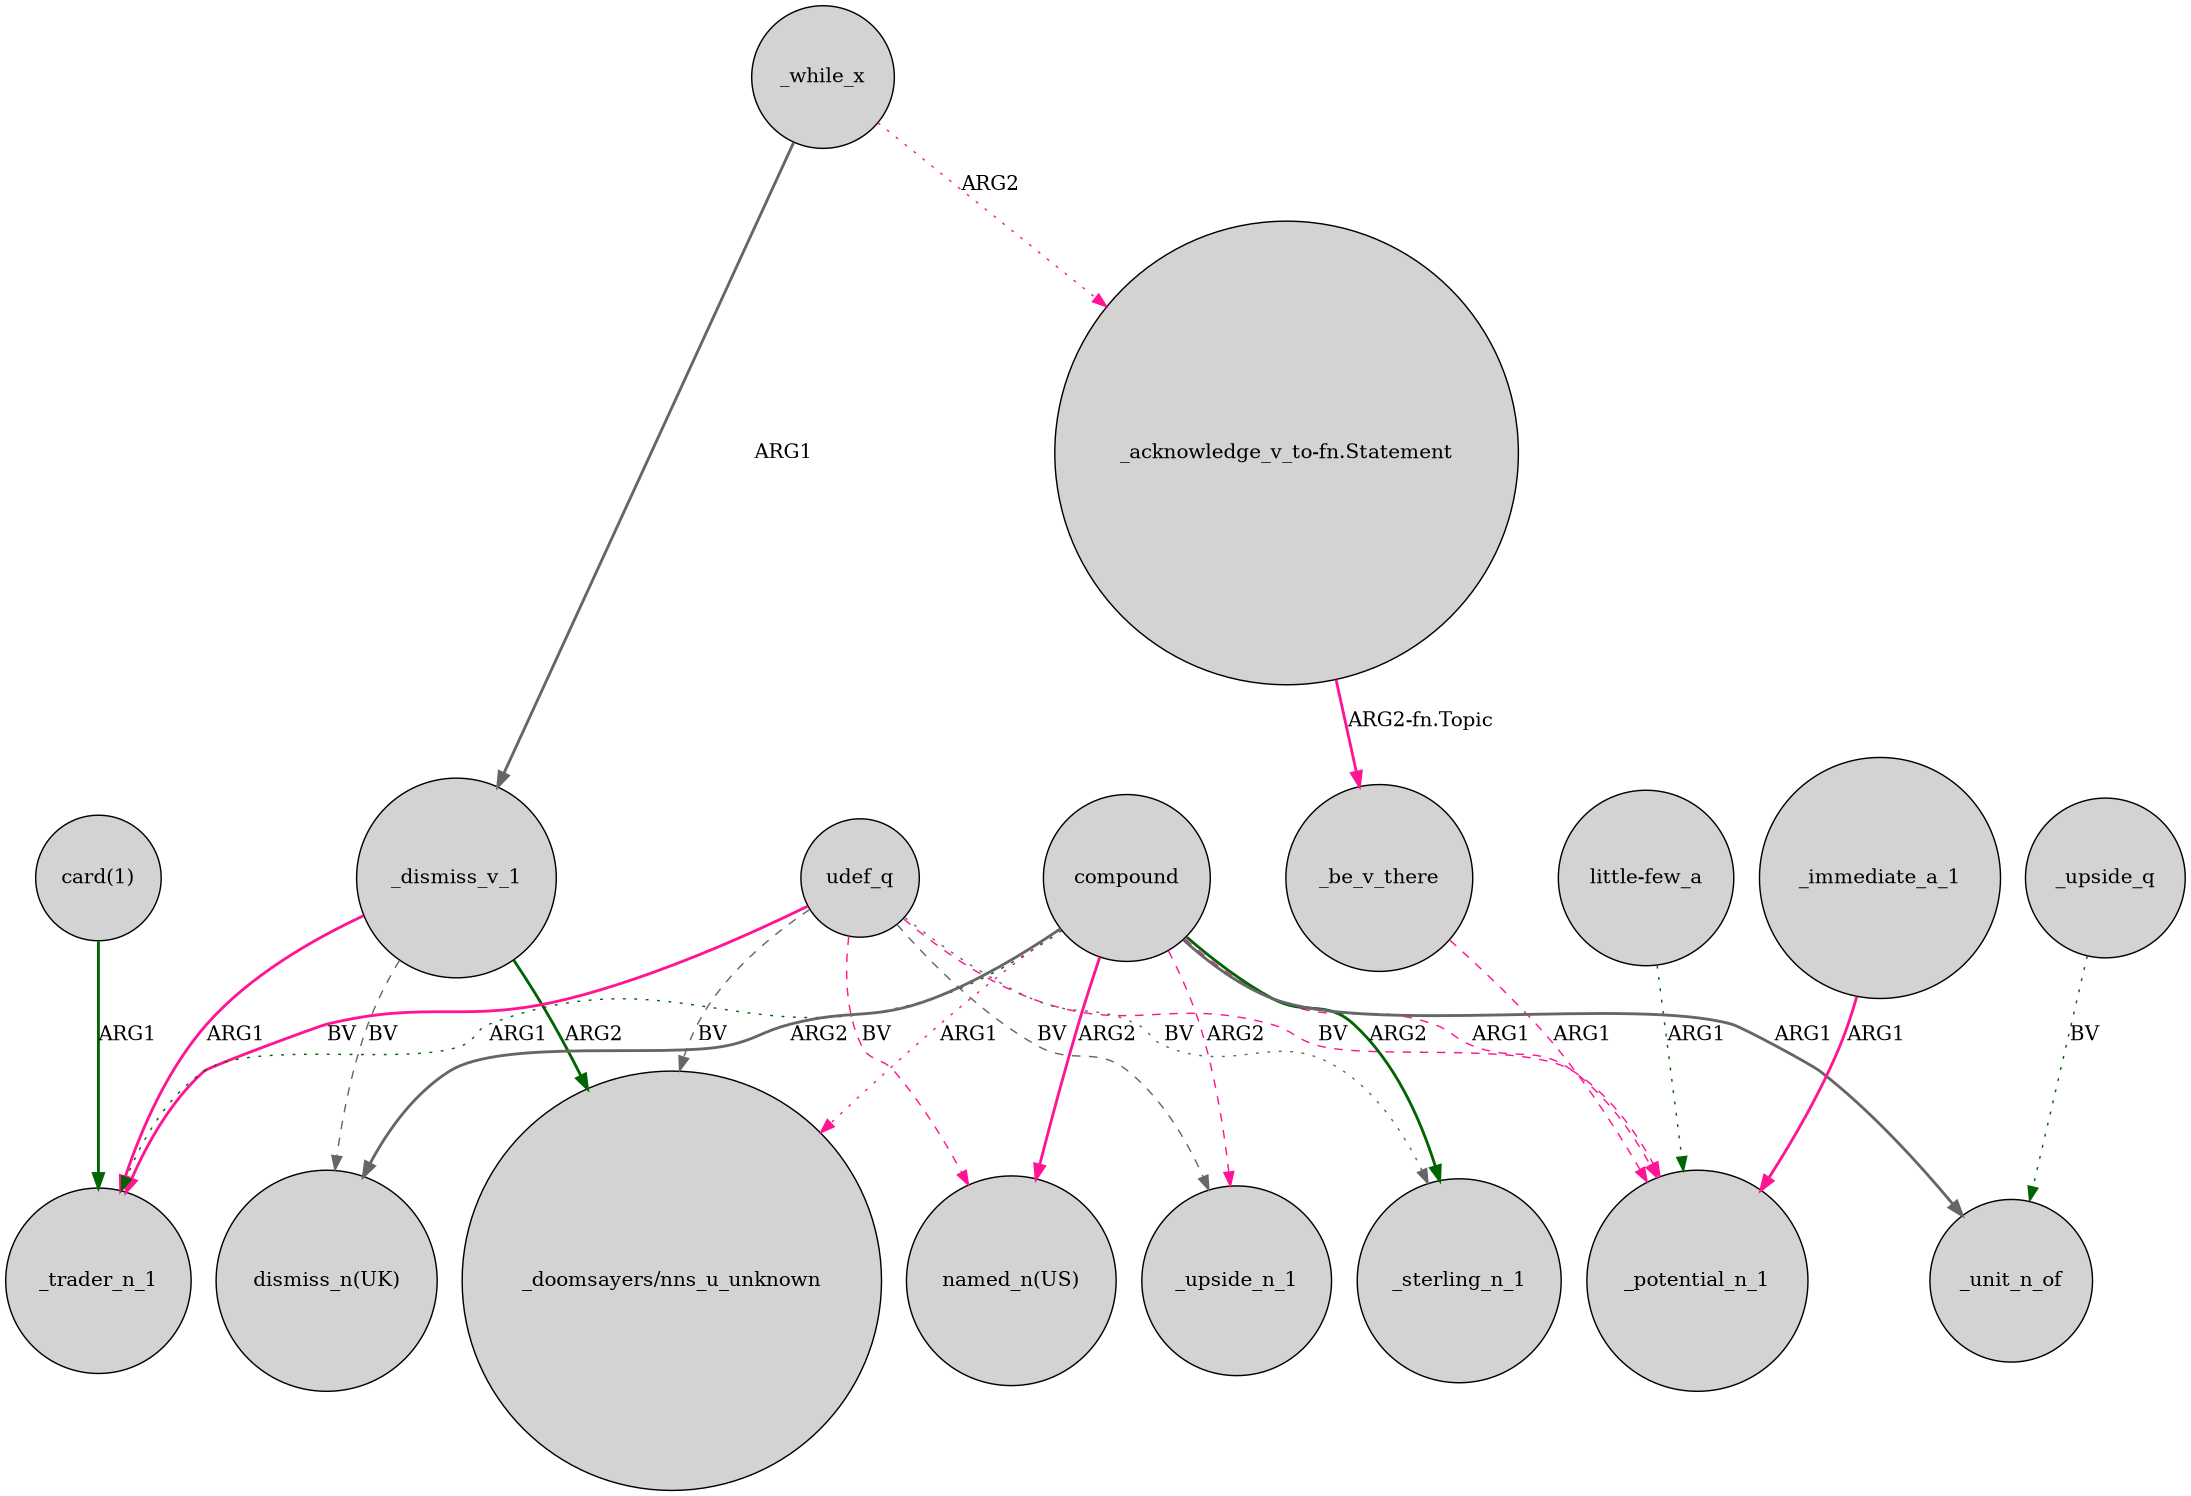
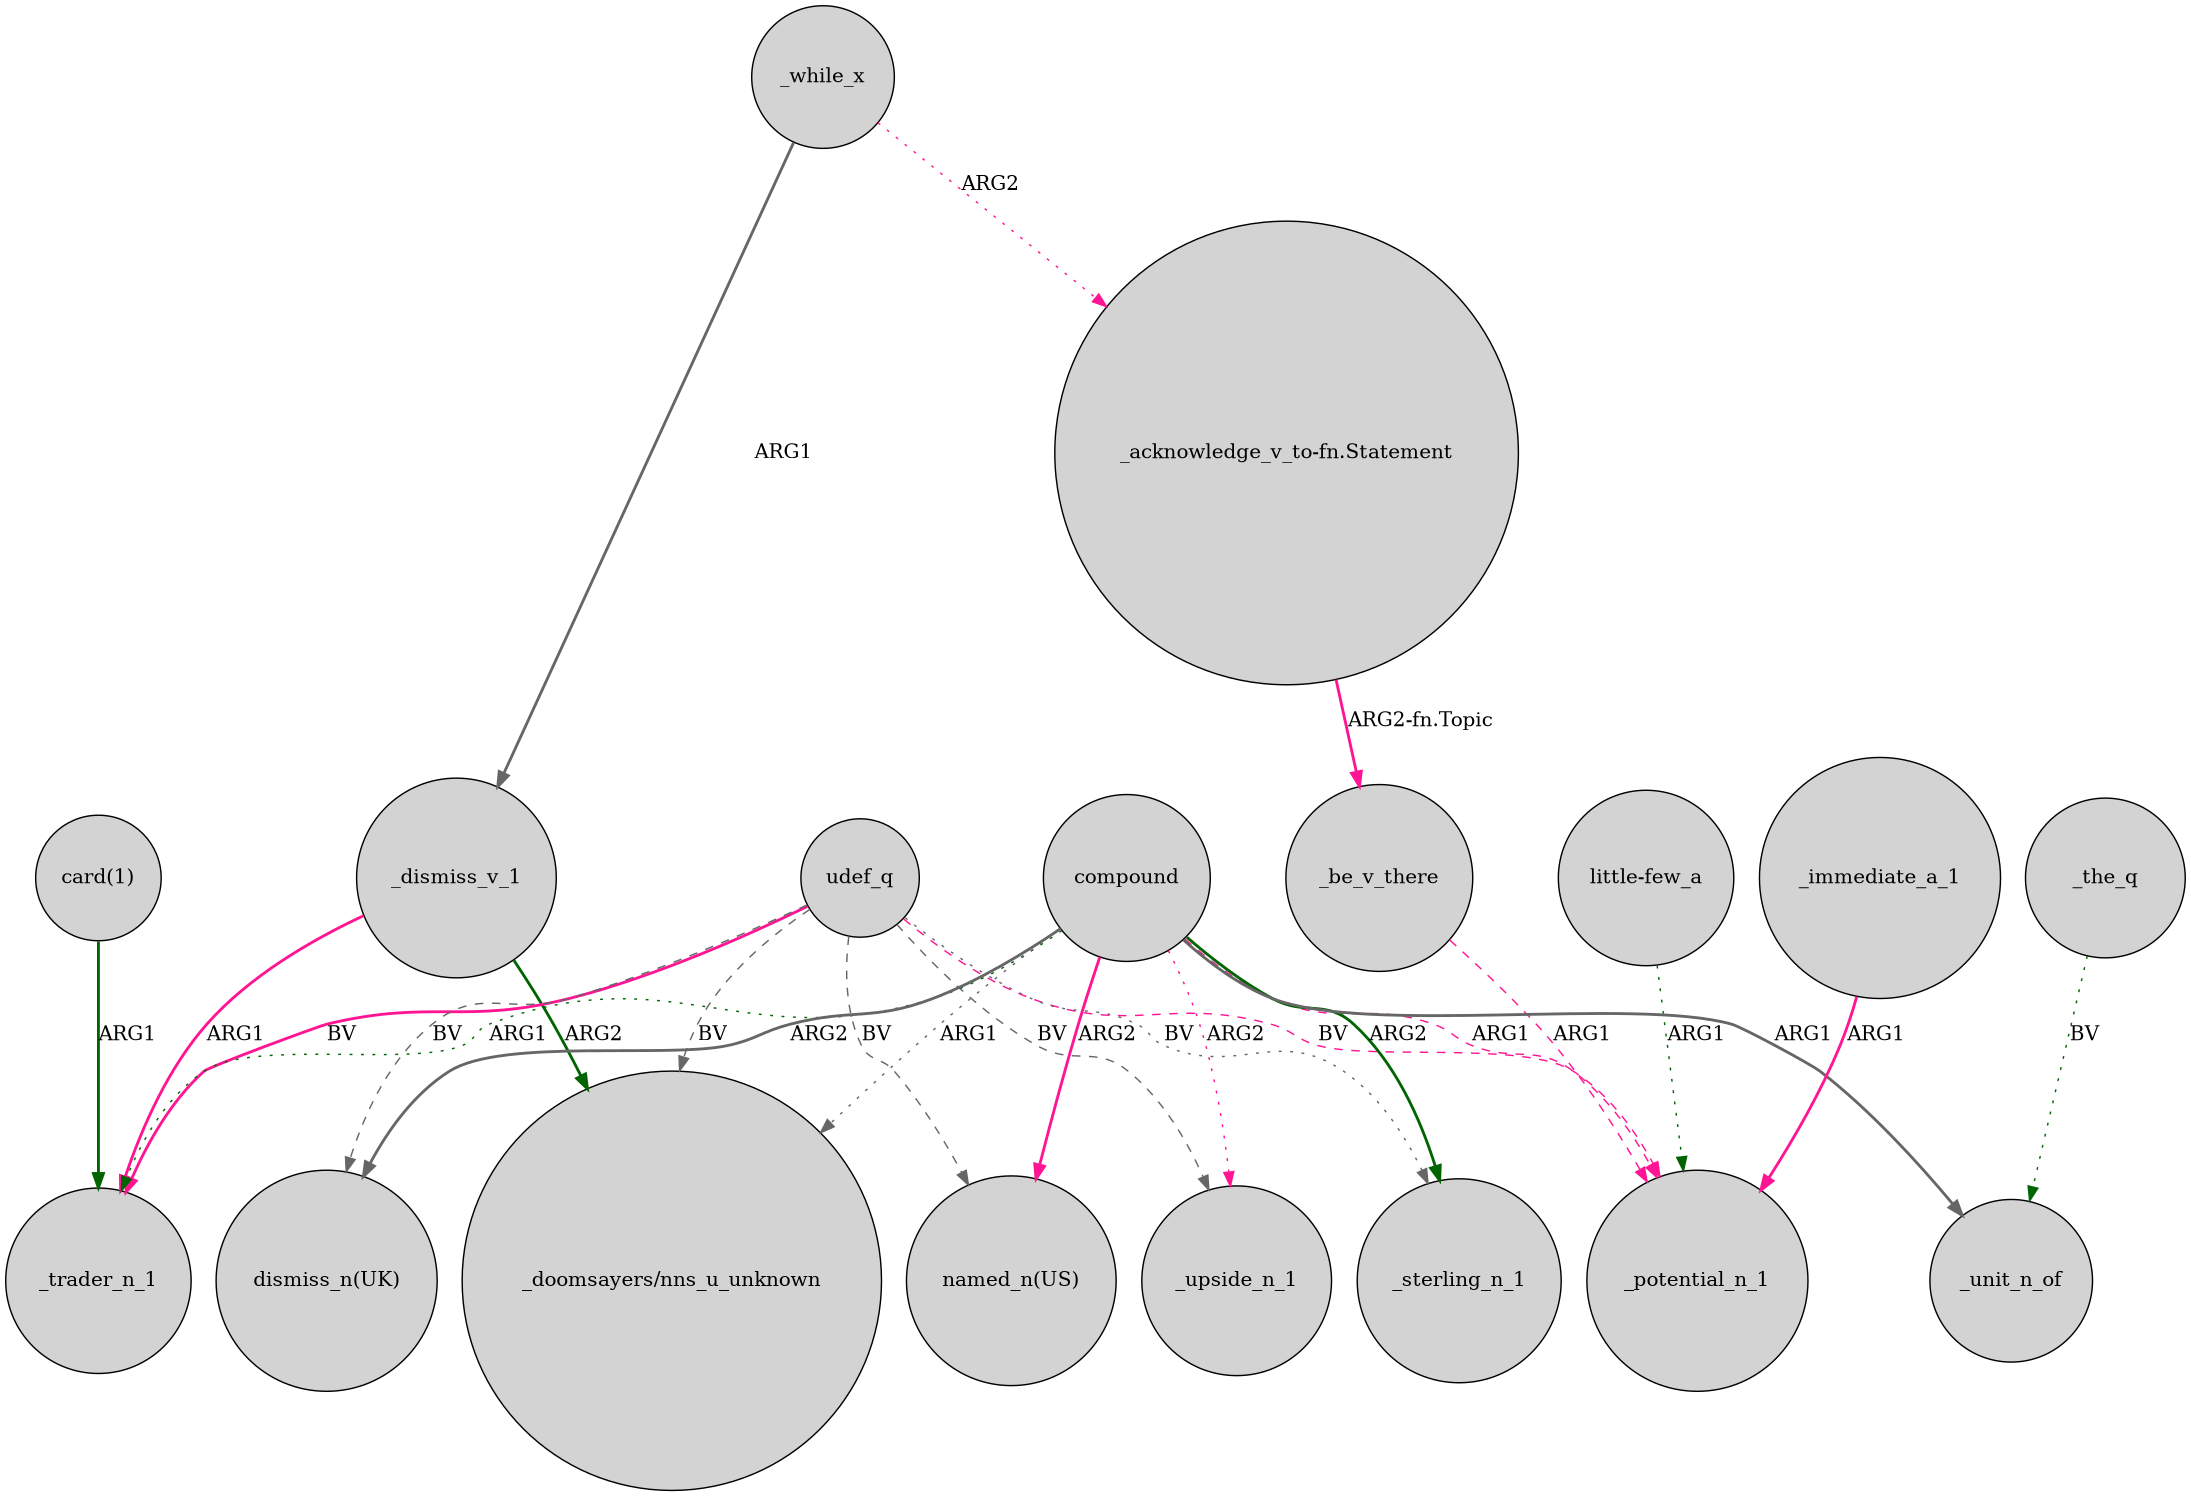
(2105, 878) -> (2105, 878)
(942, 1022) -> (942, 1022)
(361, 1045) -> (428, 1028)
(1206, 1047) -> (1206, 1047)
(882, 1062) -> (882, 1062)
